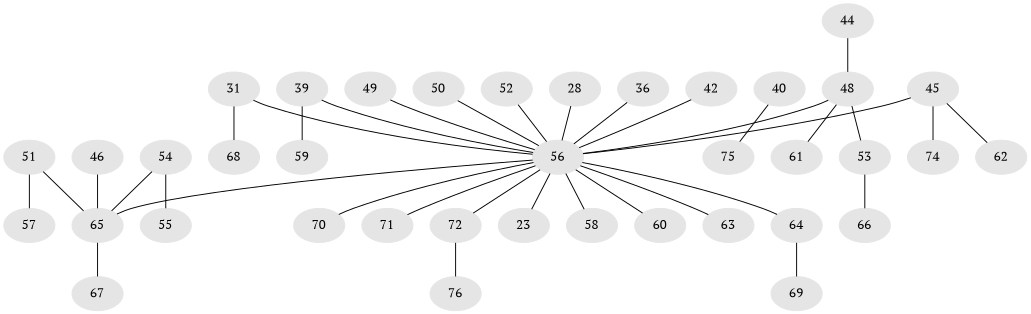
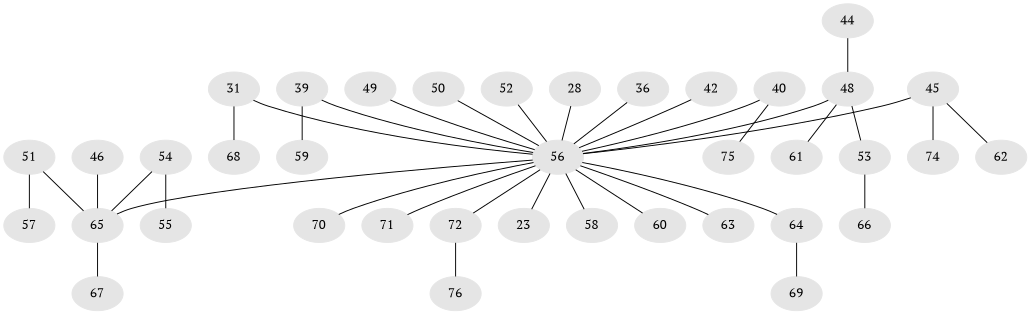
none -> (672, 129)
